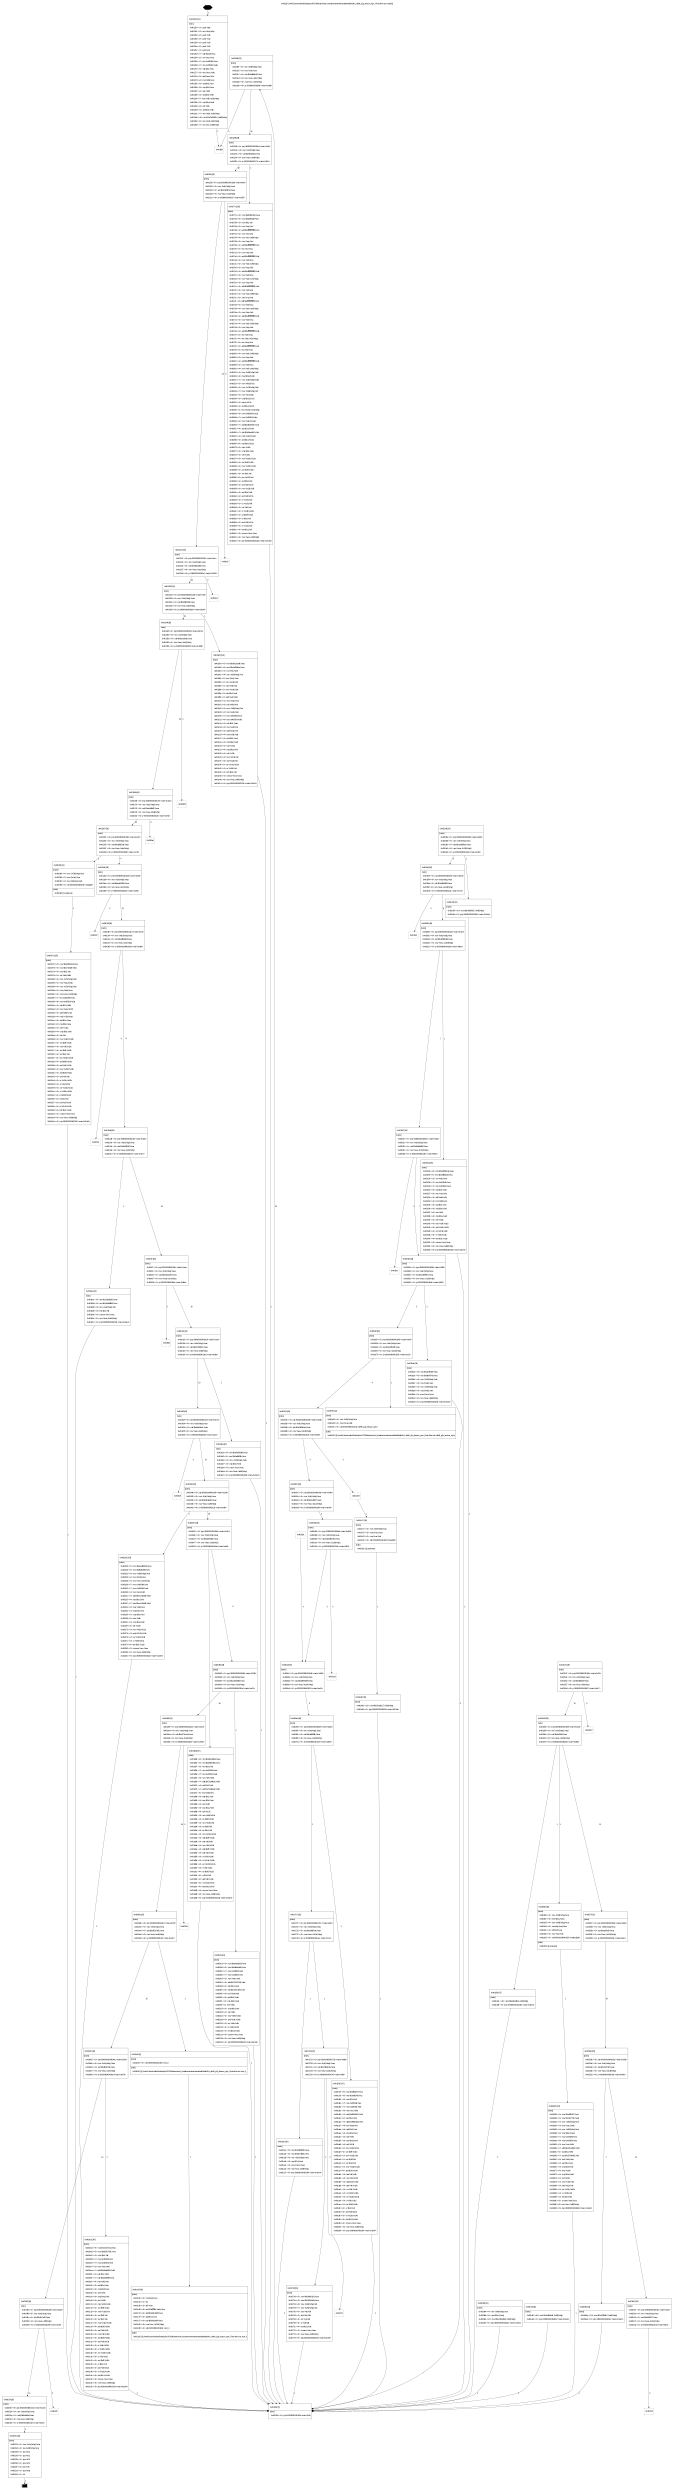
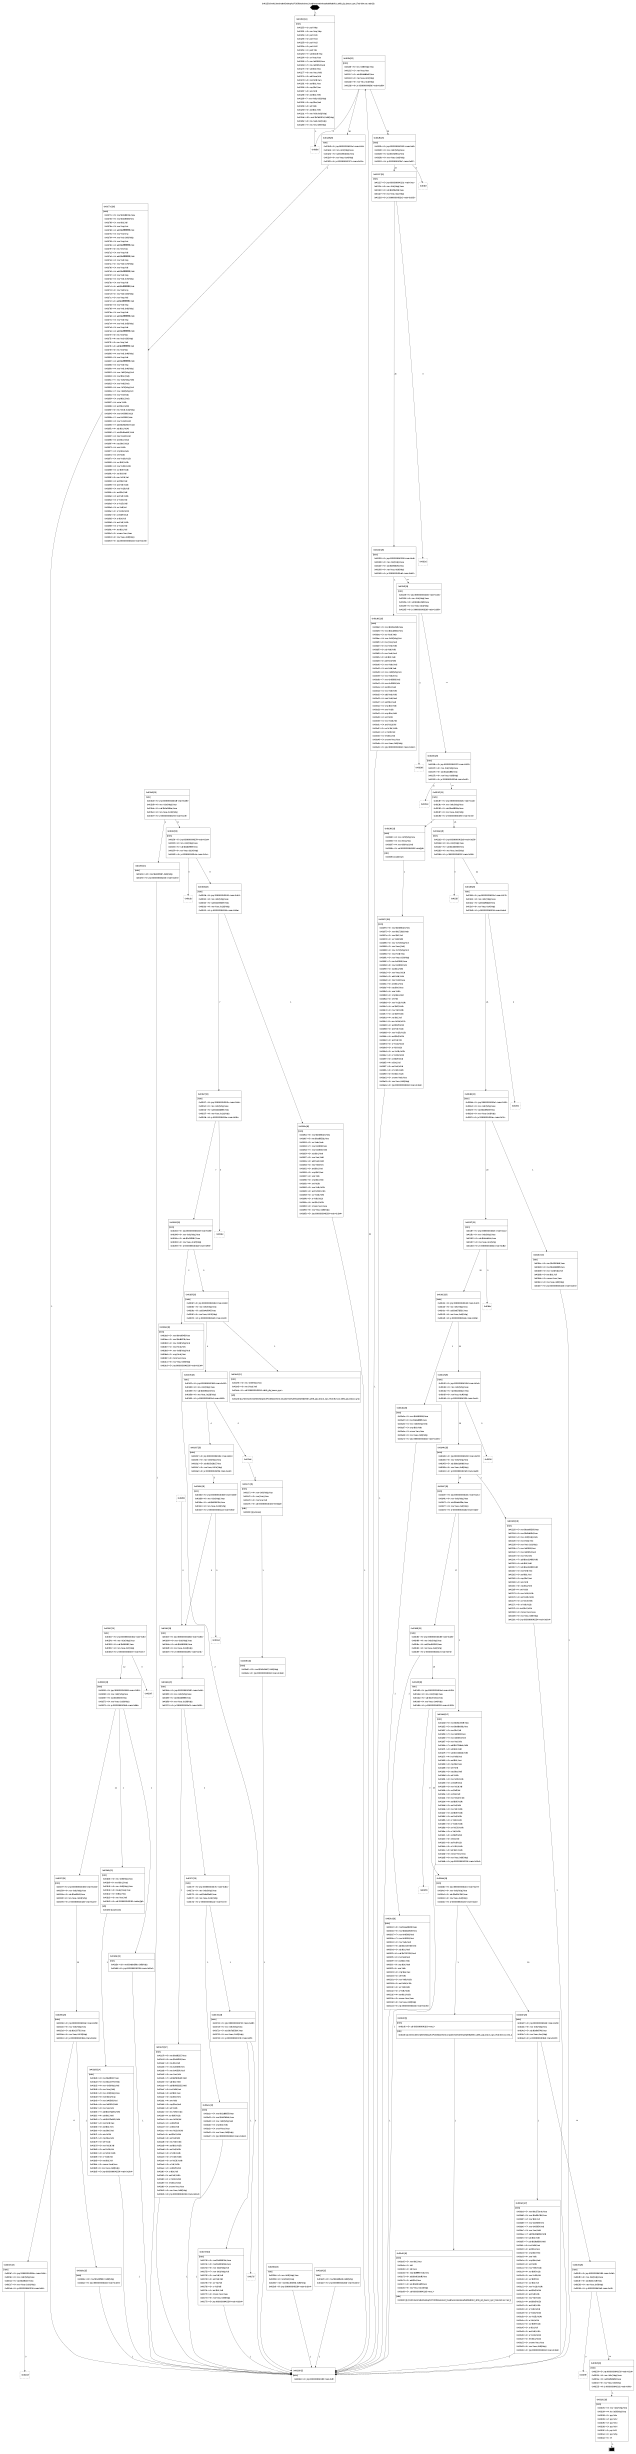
(238, 168) -> (379, 111)
